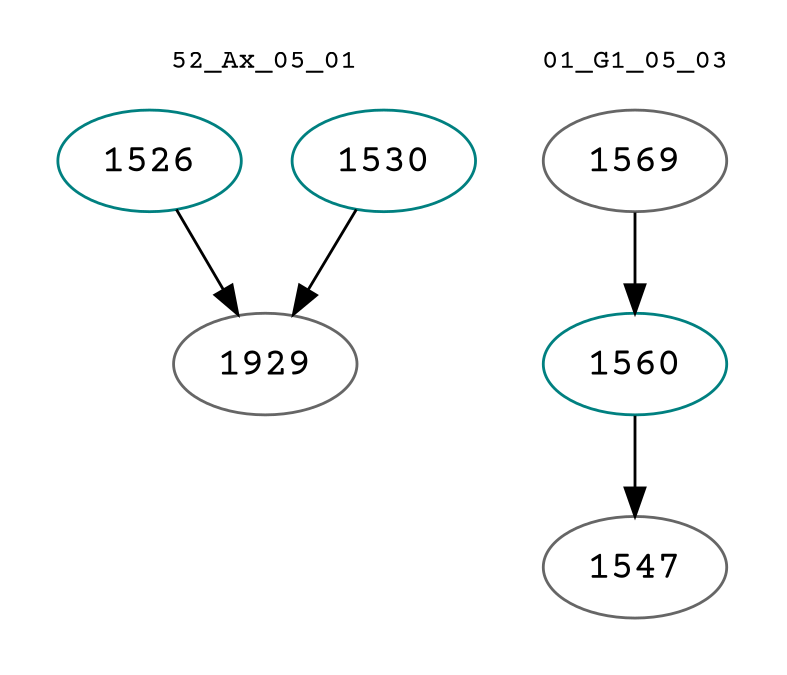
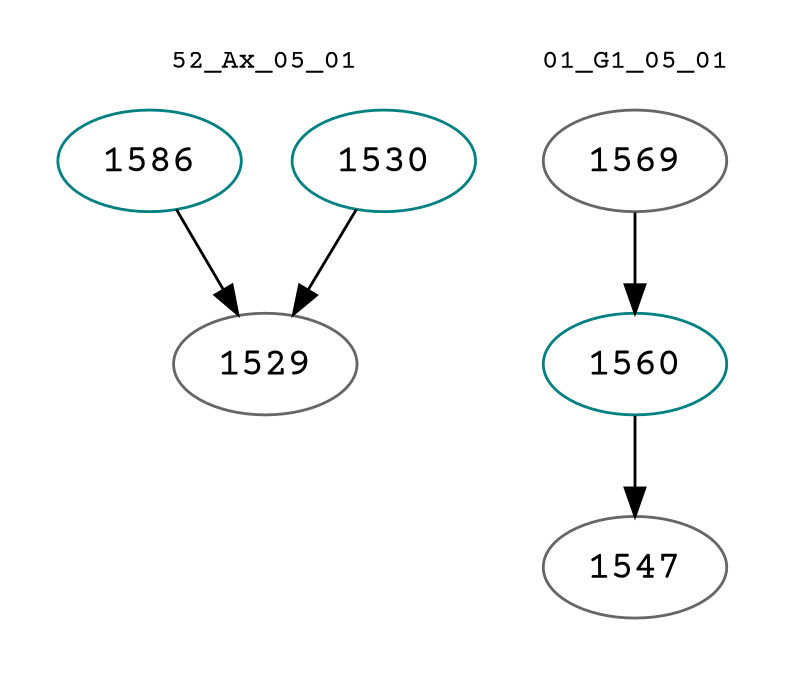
(636, 61) -> (636, 61)
(150, 161) -> (150, 161)
(265, 364) -> (265, 364)
